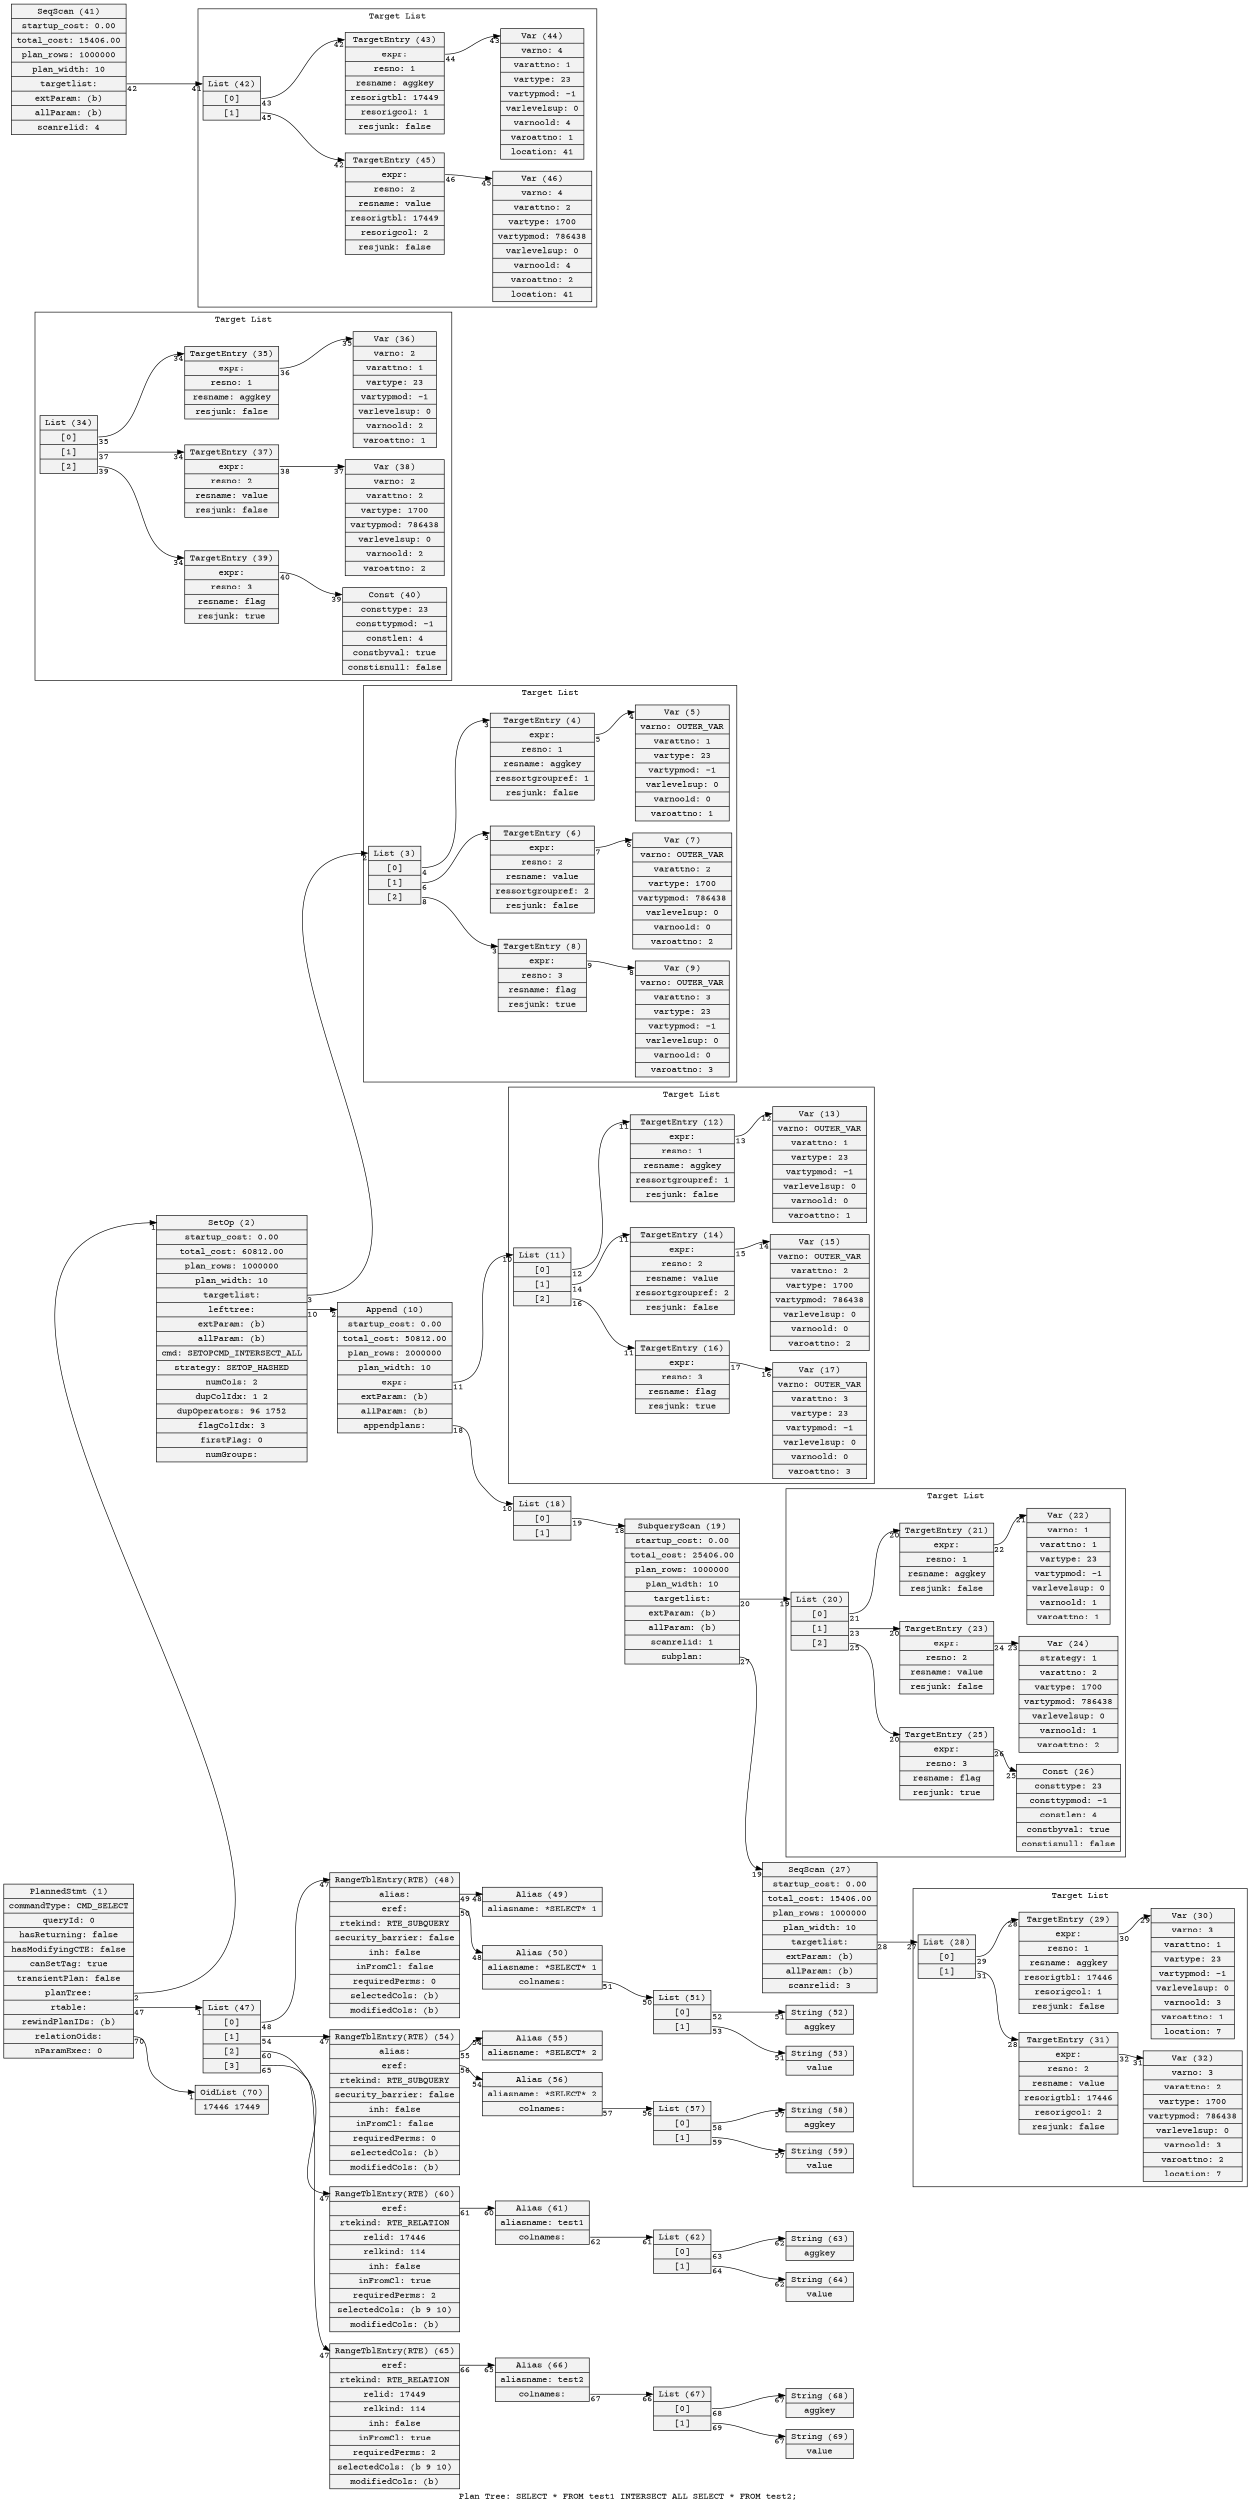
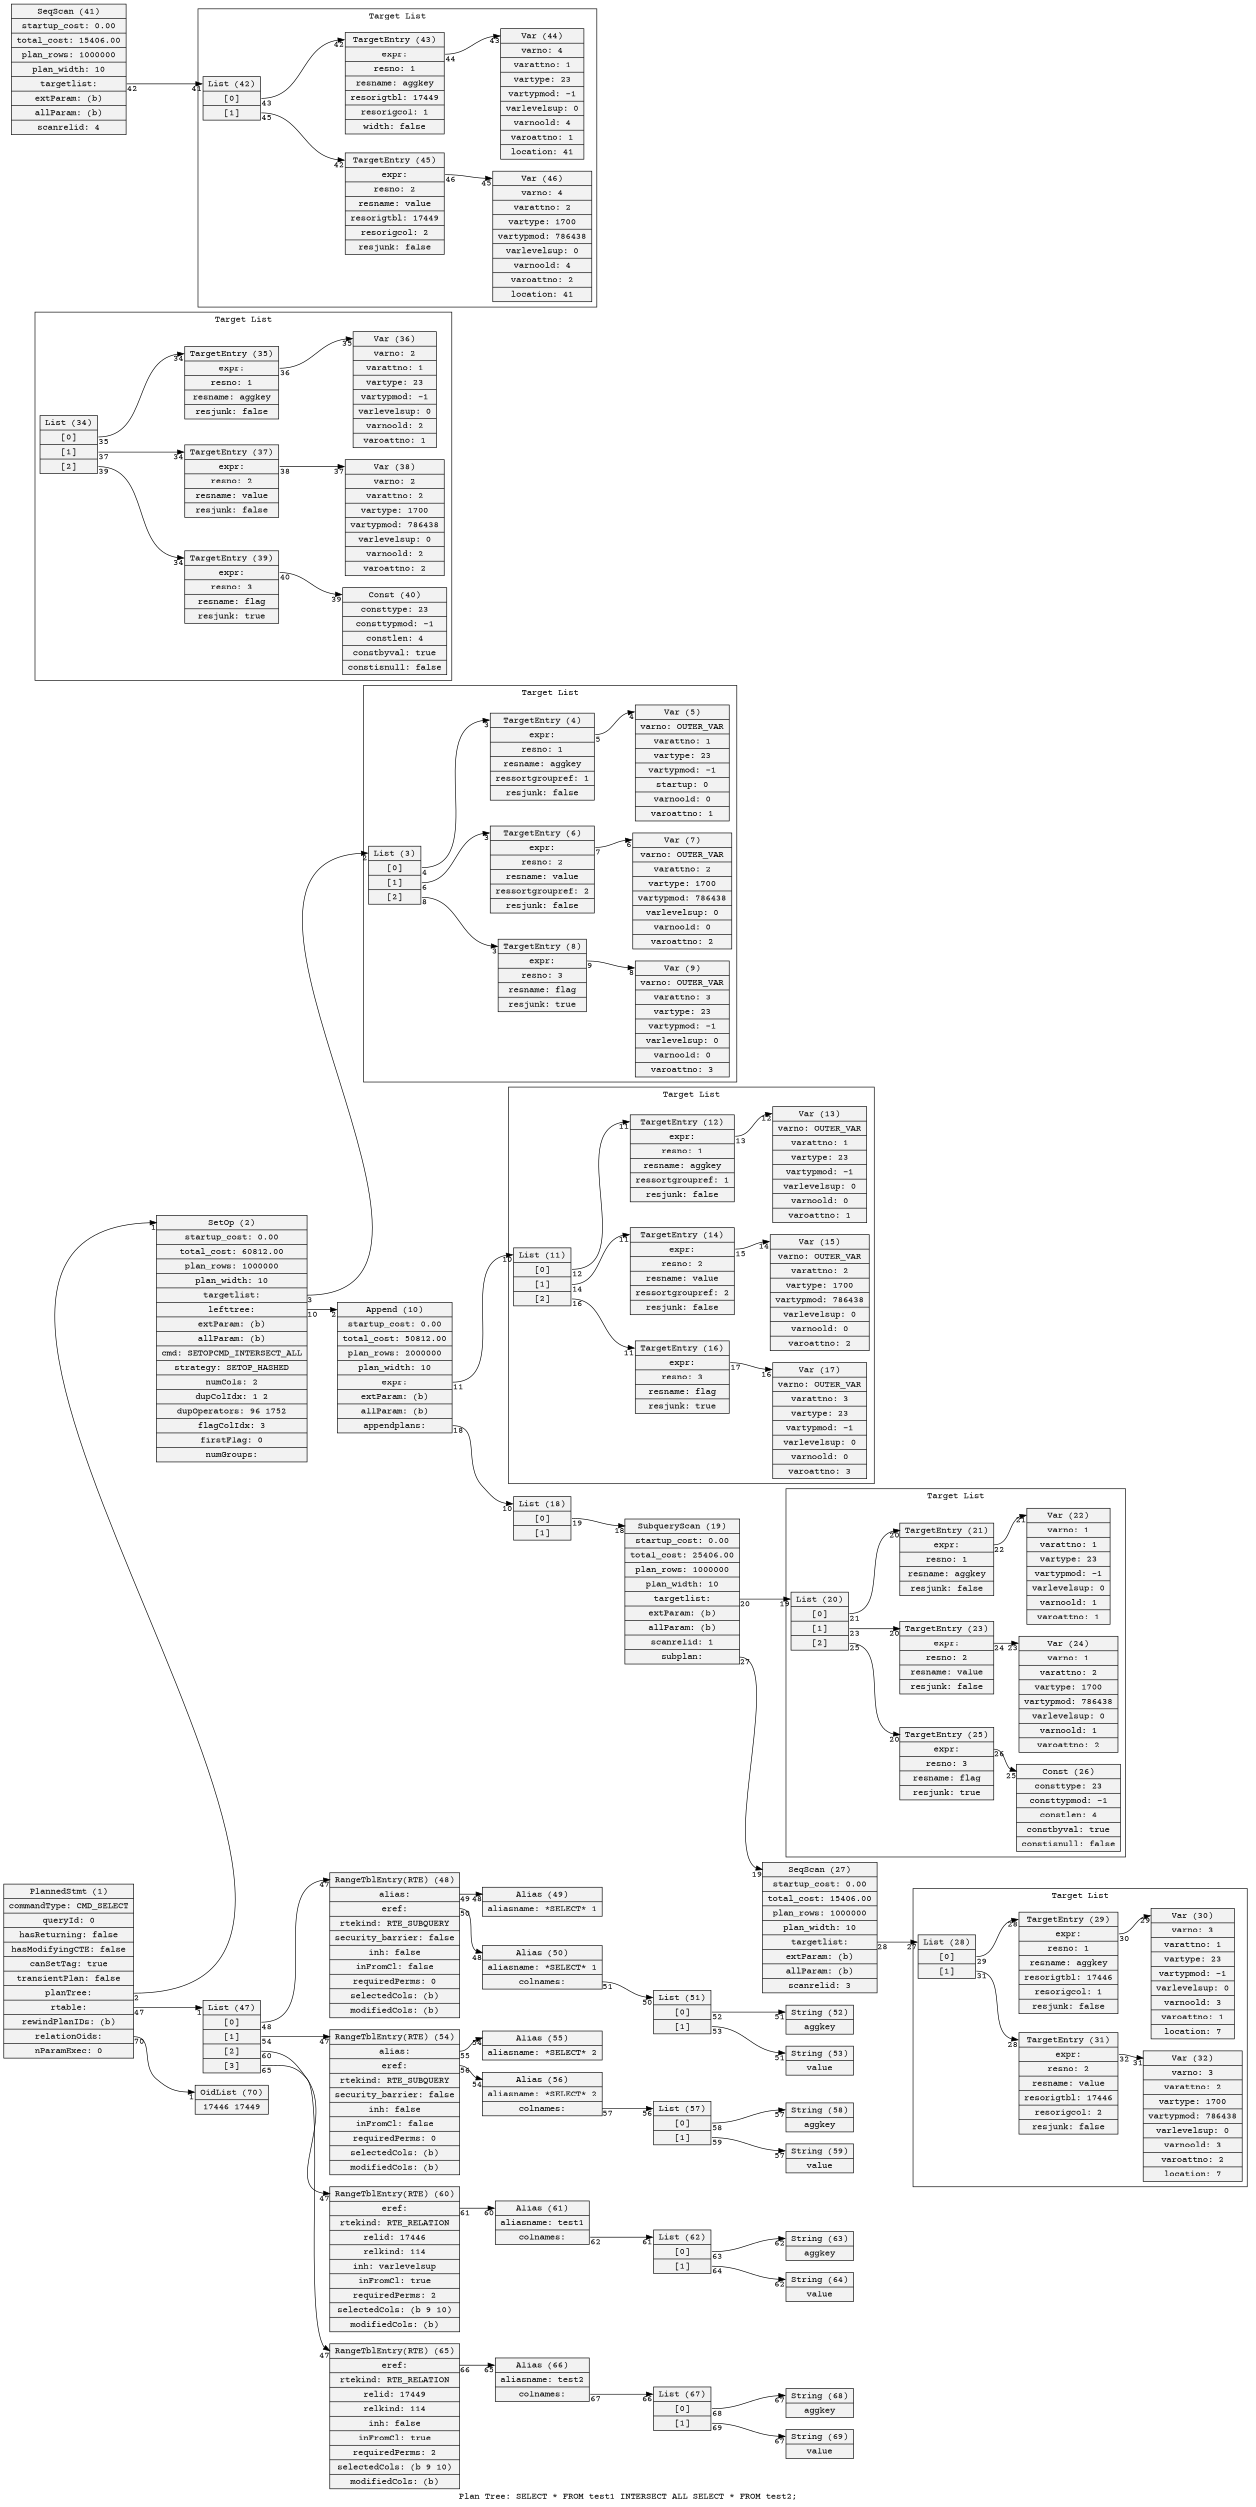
(395, 126) -> (395, 126)
(682, 784) -> (682, 784)
(1068, 1658) -> (1068, 1658)
(395, 2266) -> (395, 2266)
